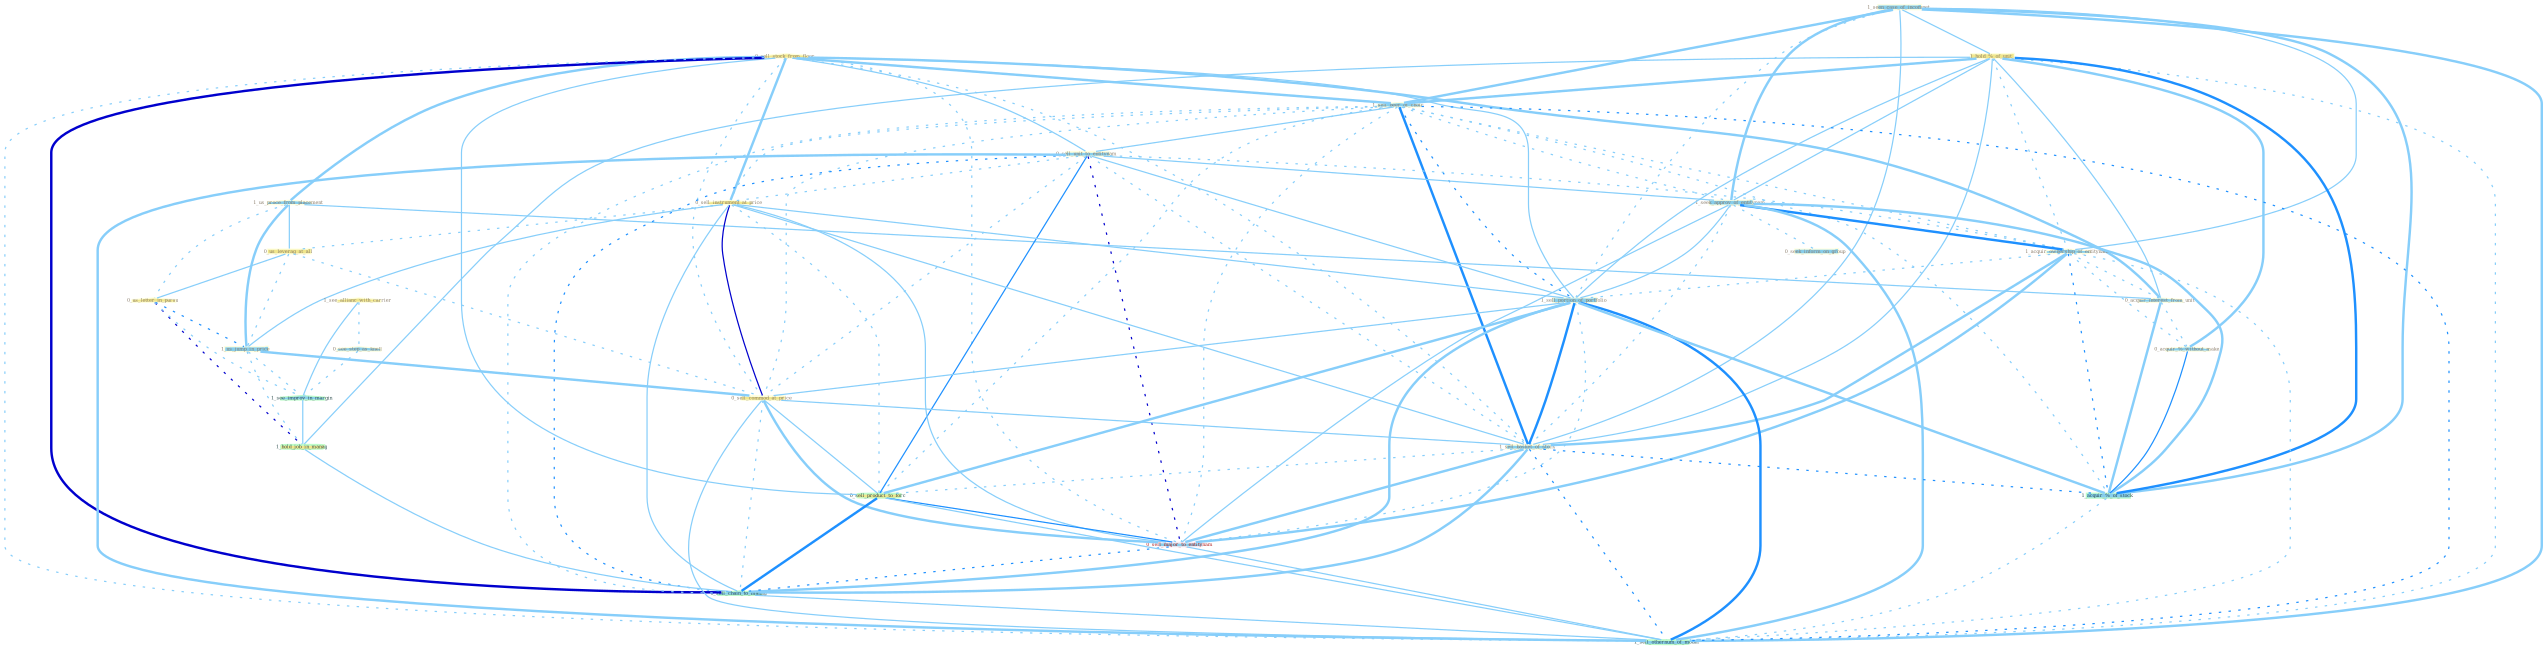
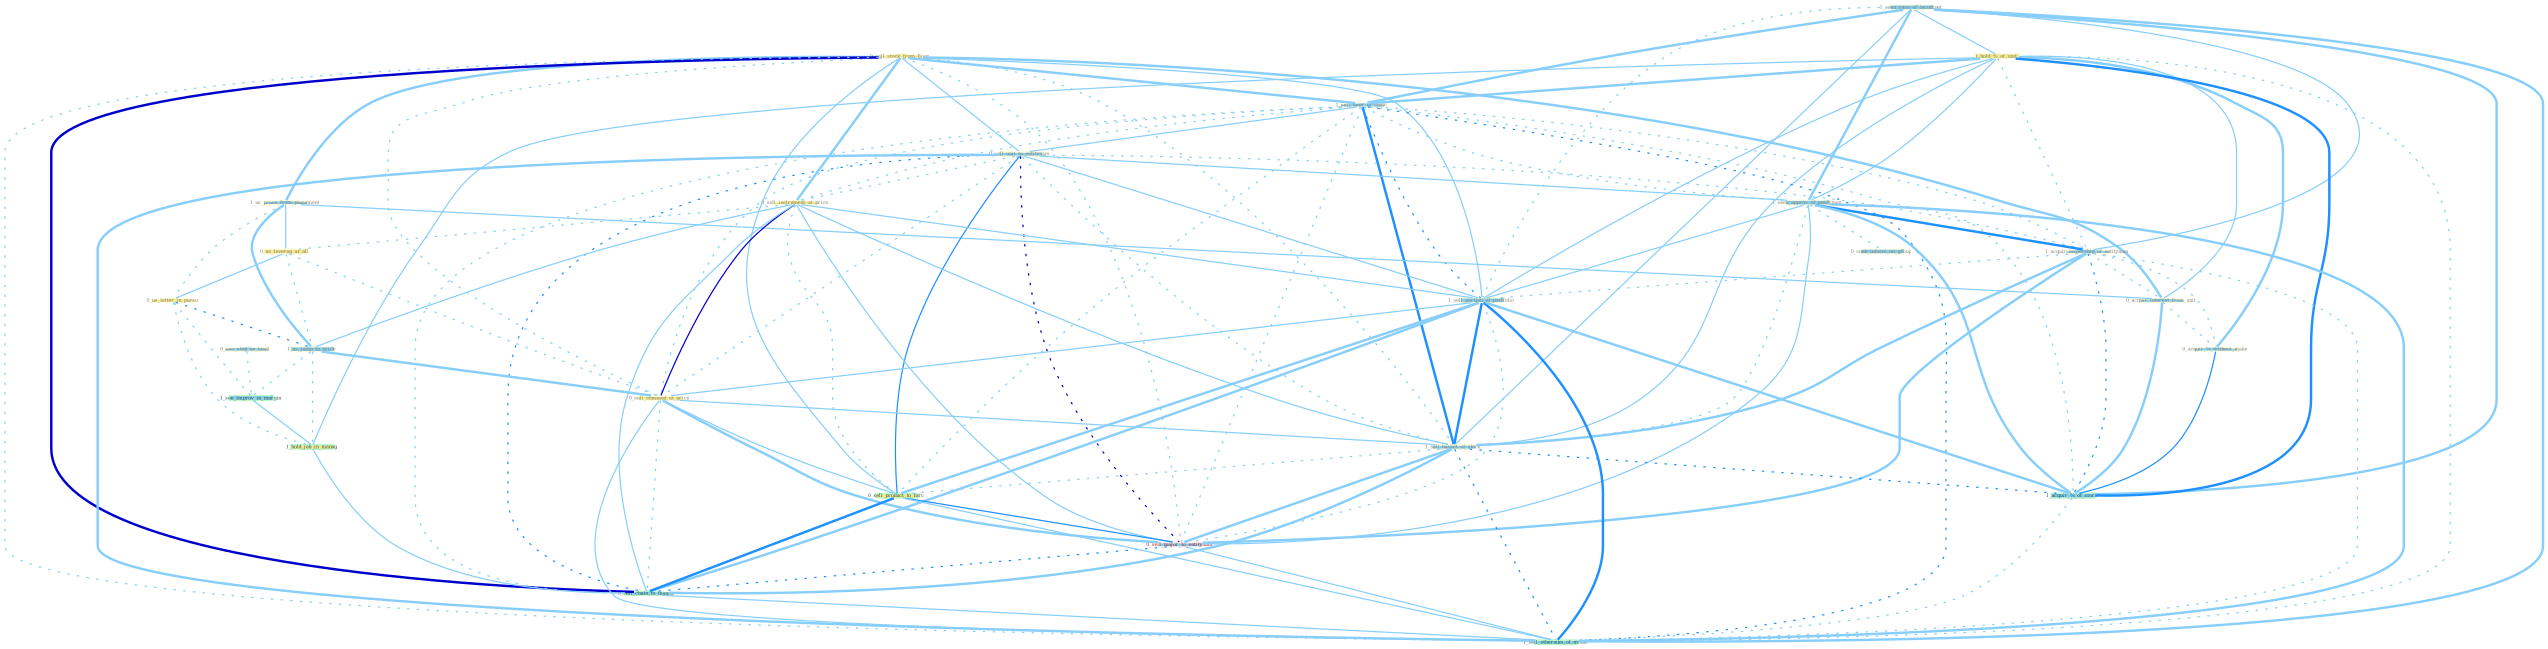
(359, 300) -> none
(227, 375) -> (216, 397)
(303, 398) -> (251, 398)
